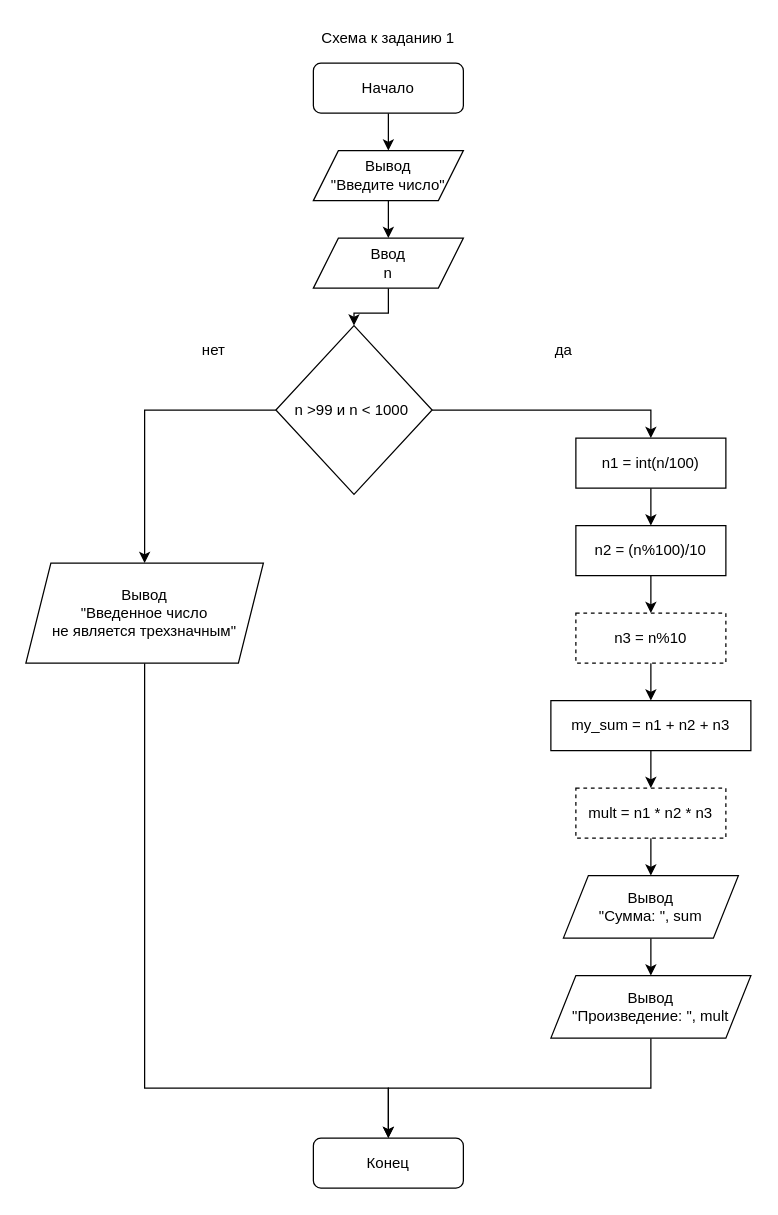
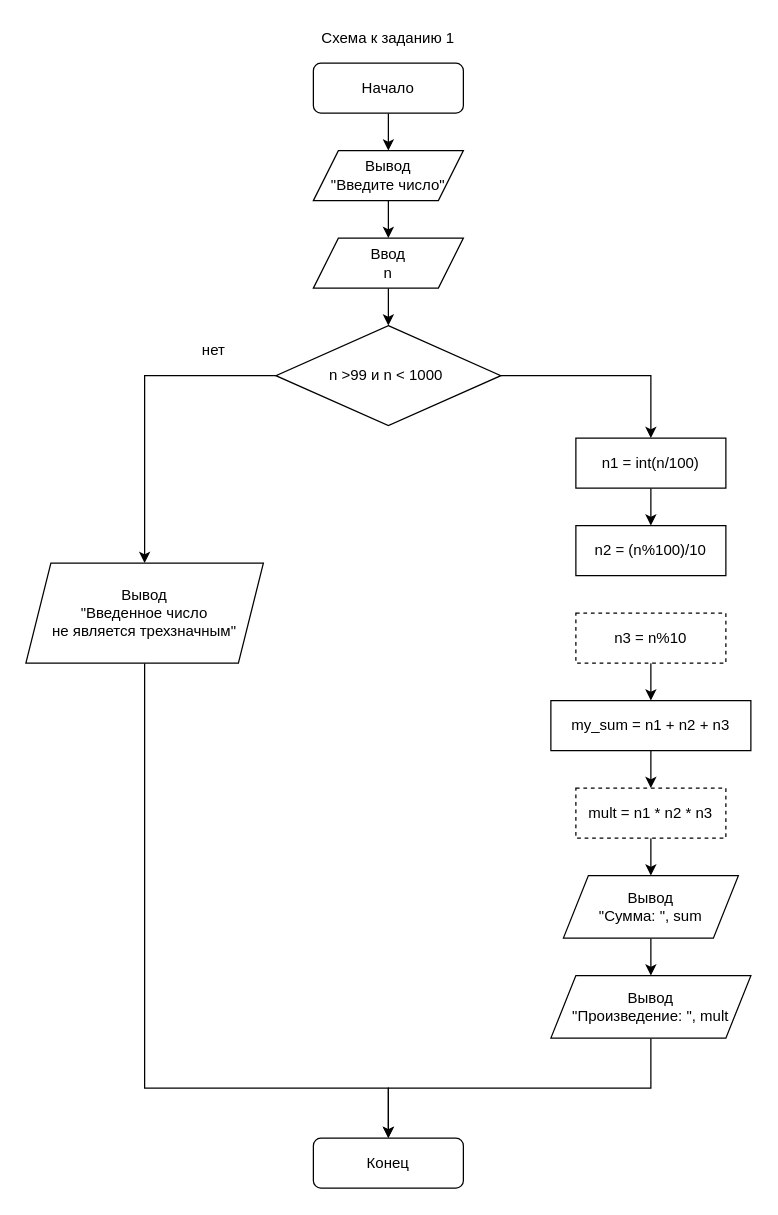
(563, 351) -> none
(354, 410) -> (388, 376)
(651, 590) -> none
